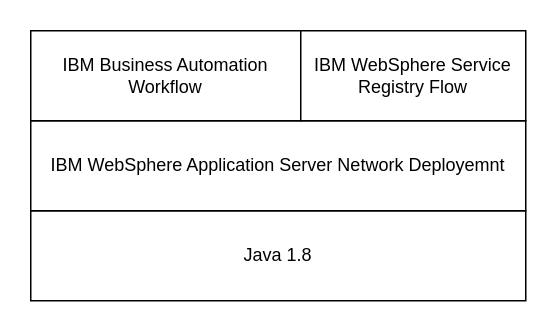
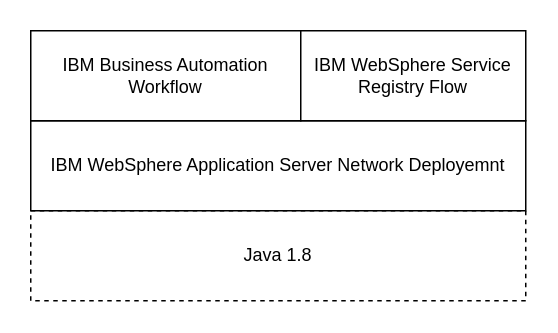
(278, 256) -> (278, 256)
